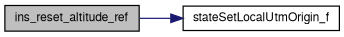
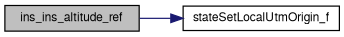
(72, 18) -> (72, 18)
